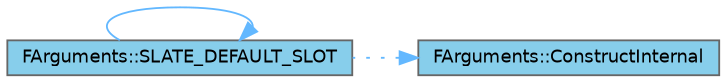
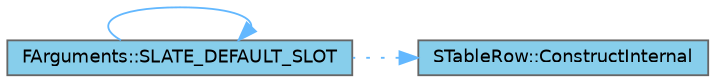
(569, 58) -> (563, 58)
